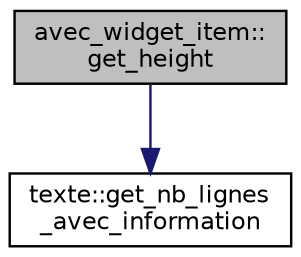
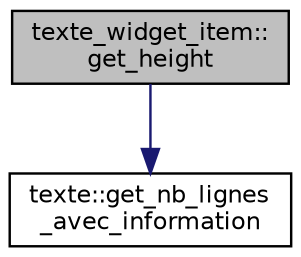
(150, 47) -> (150, 47)
